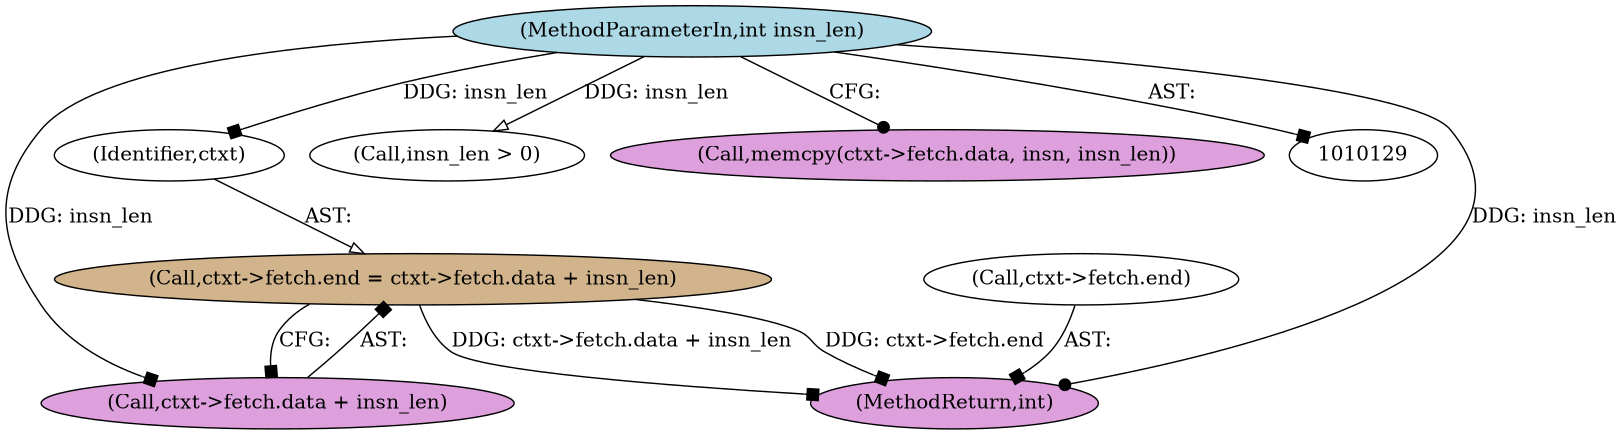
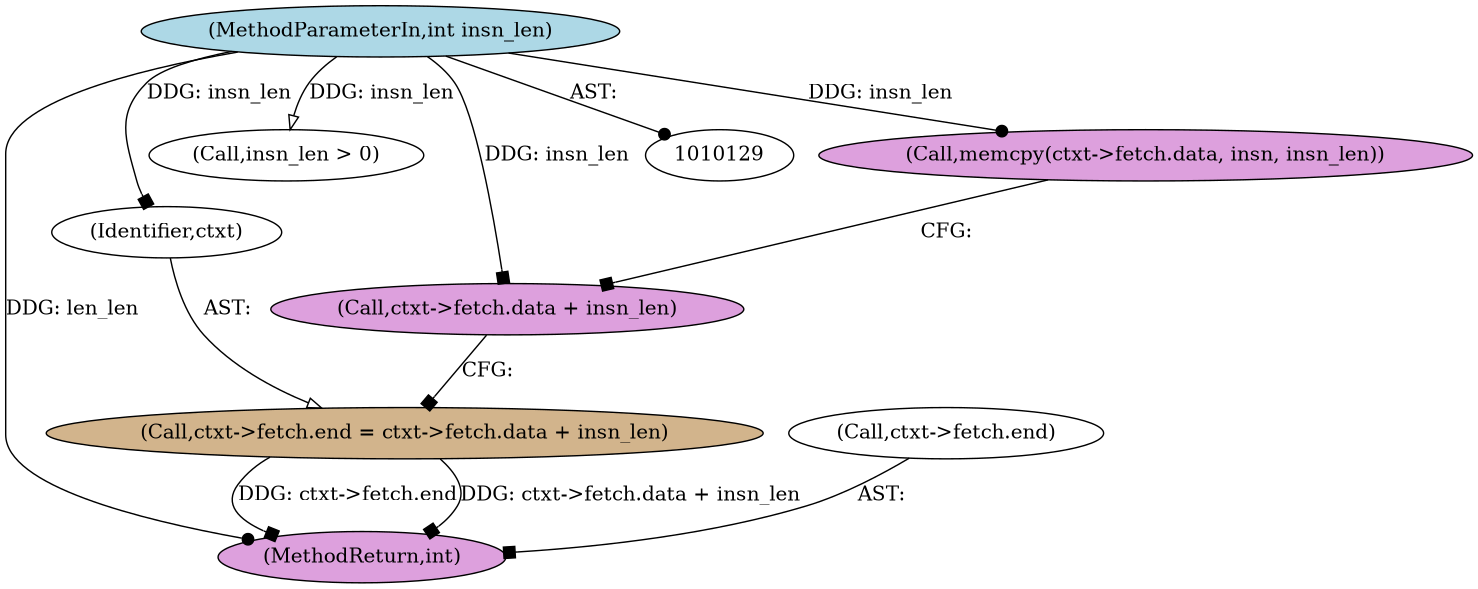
(1066, 89) -> (552, 94)
(858, 93) -> (881, 93)
(1544, 217) -> (73, 309)
(281, 328) -> (832, 231)
(387, 341) -> (491, 371)
